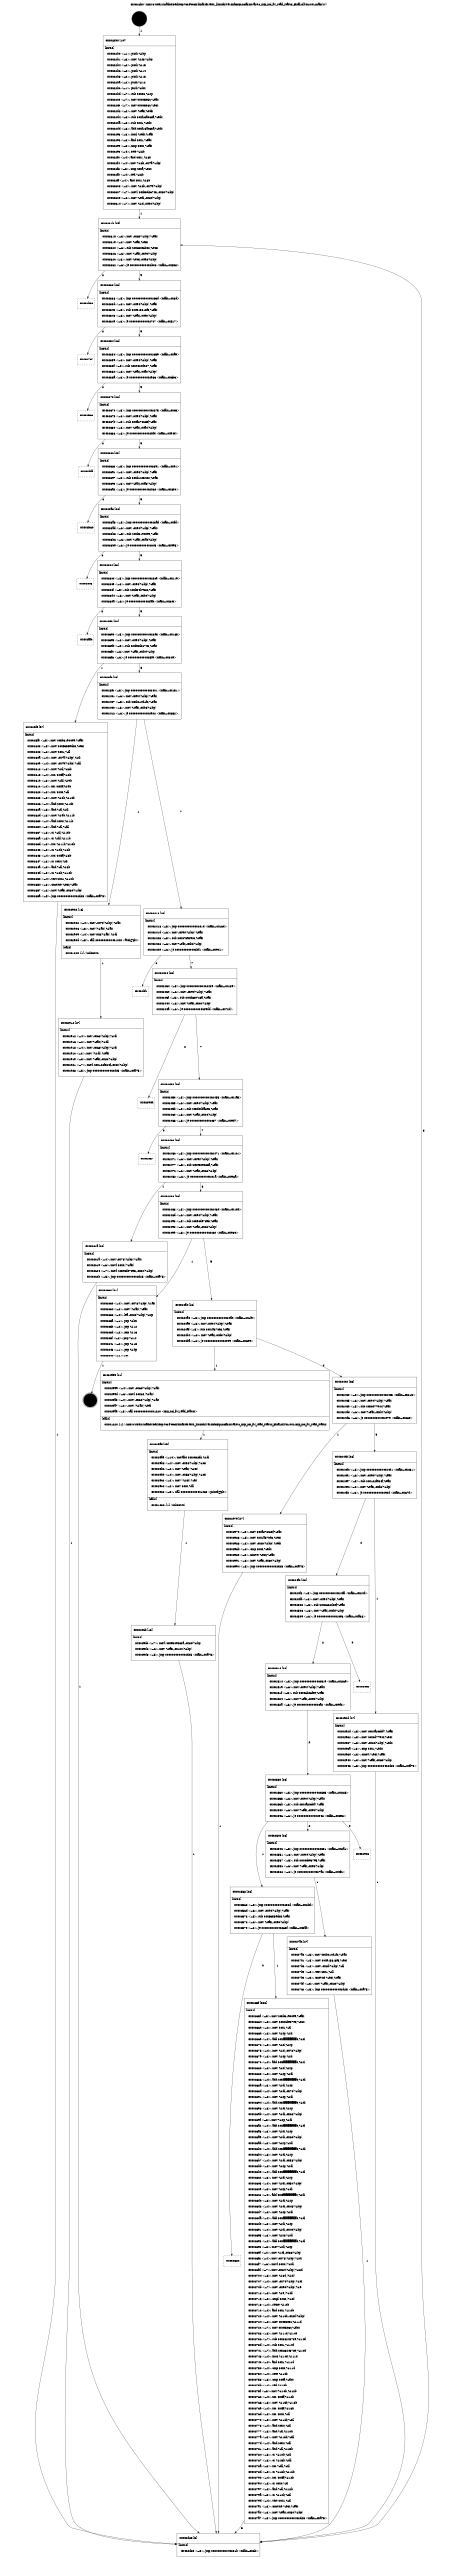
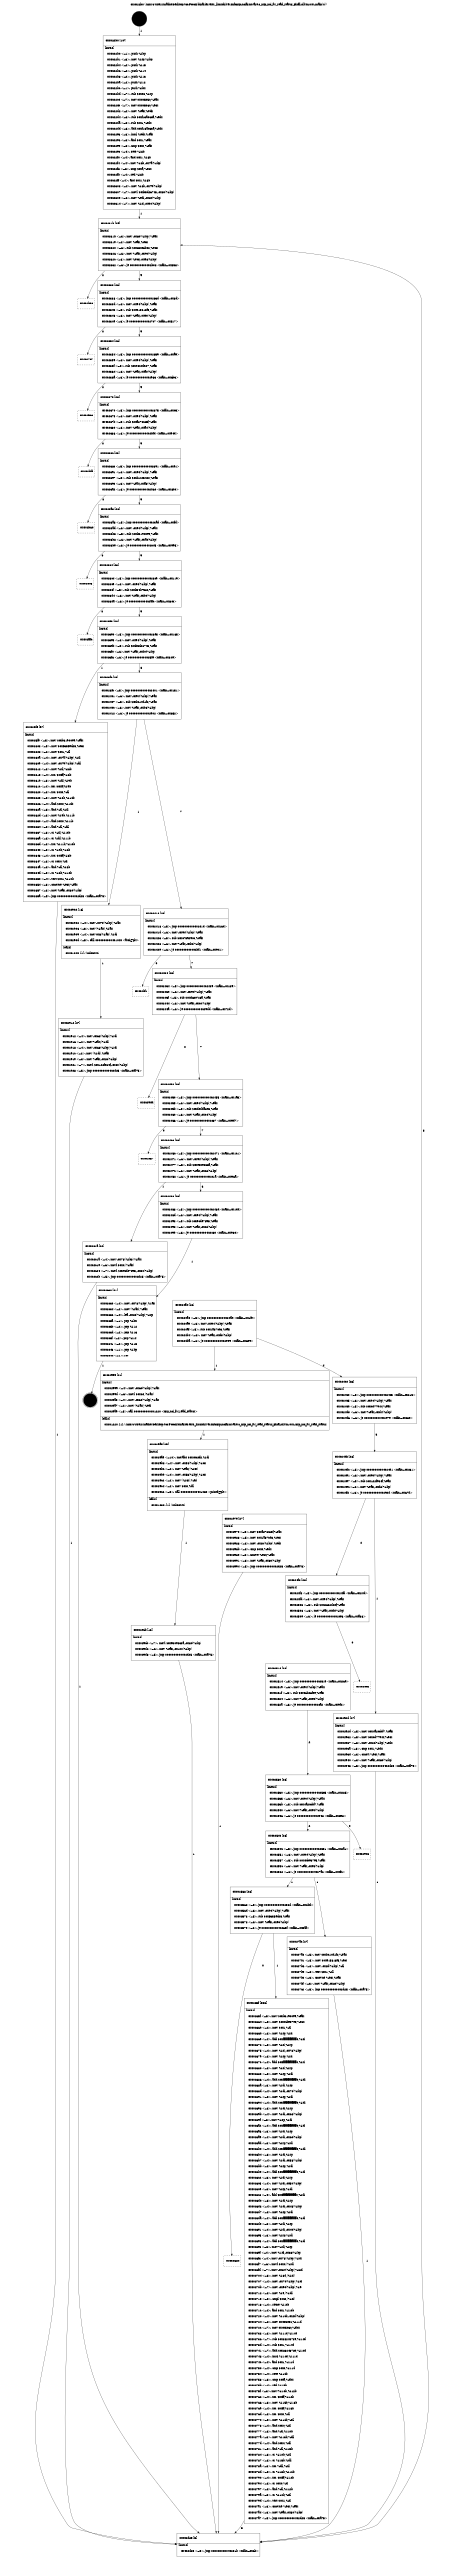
(208, 1268) -> none
(311, 1466) -> none
(318, 1642) -> none
(256, 1852) -> (291, 1882)
